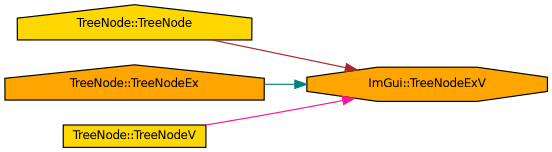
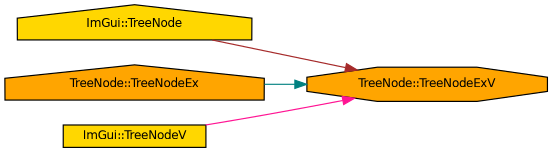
(135, 24) -> (135, 24)
(427, 84) -> (427, 84)
(135, 136) -> (135, 136)
